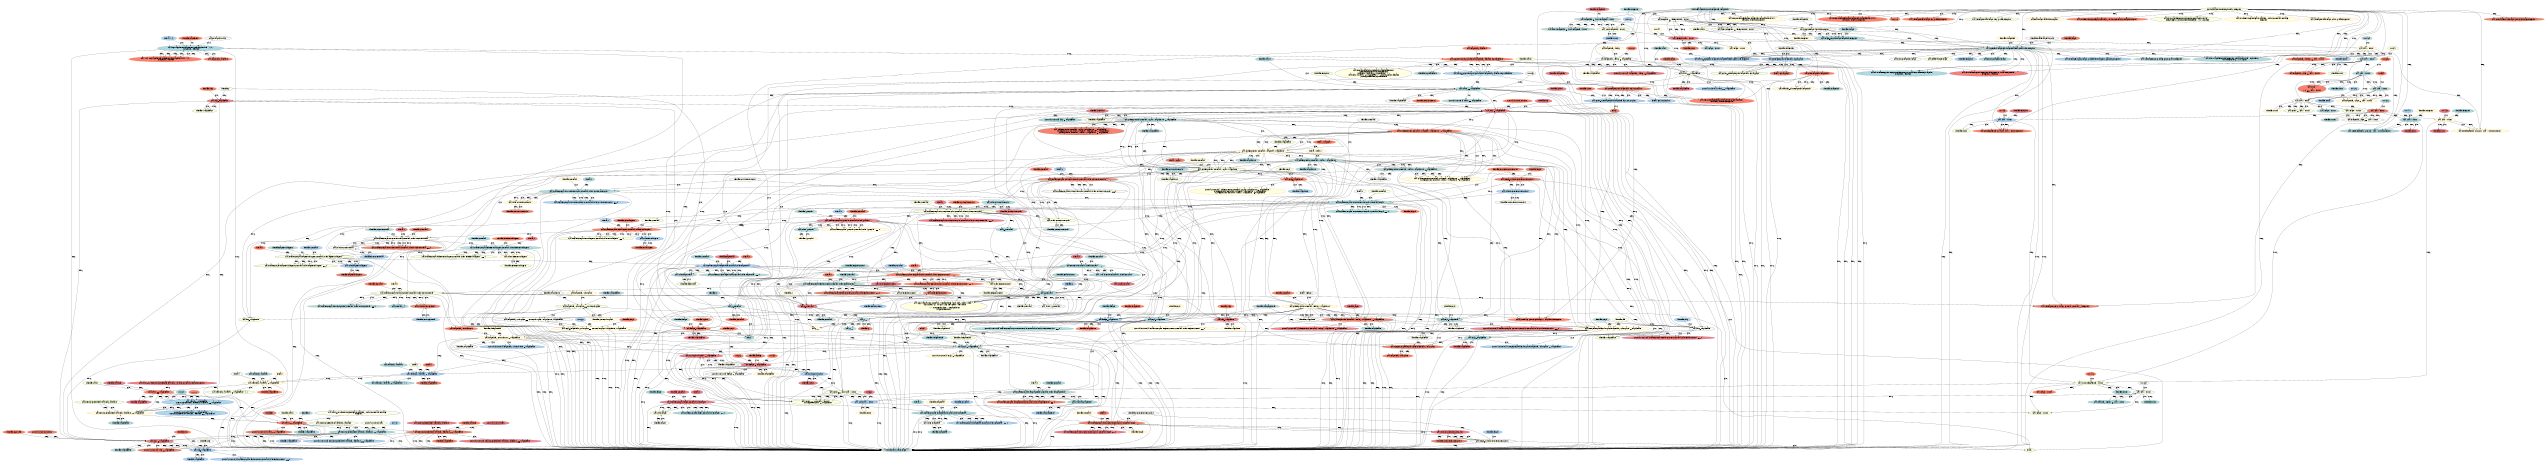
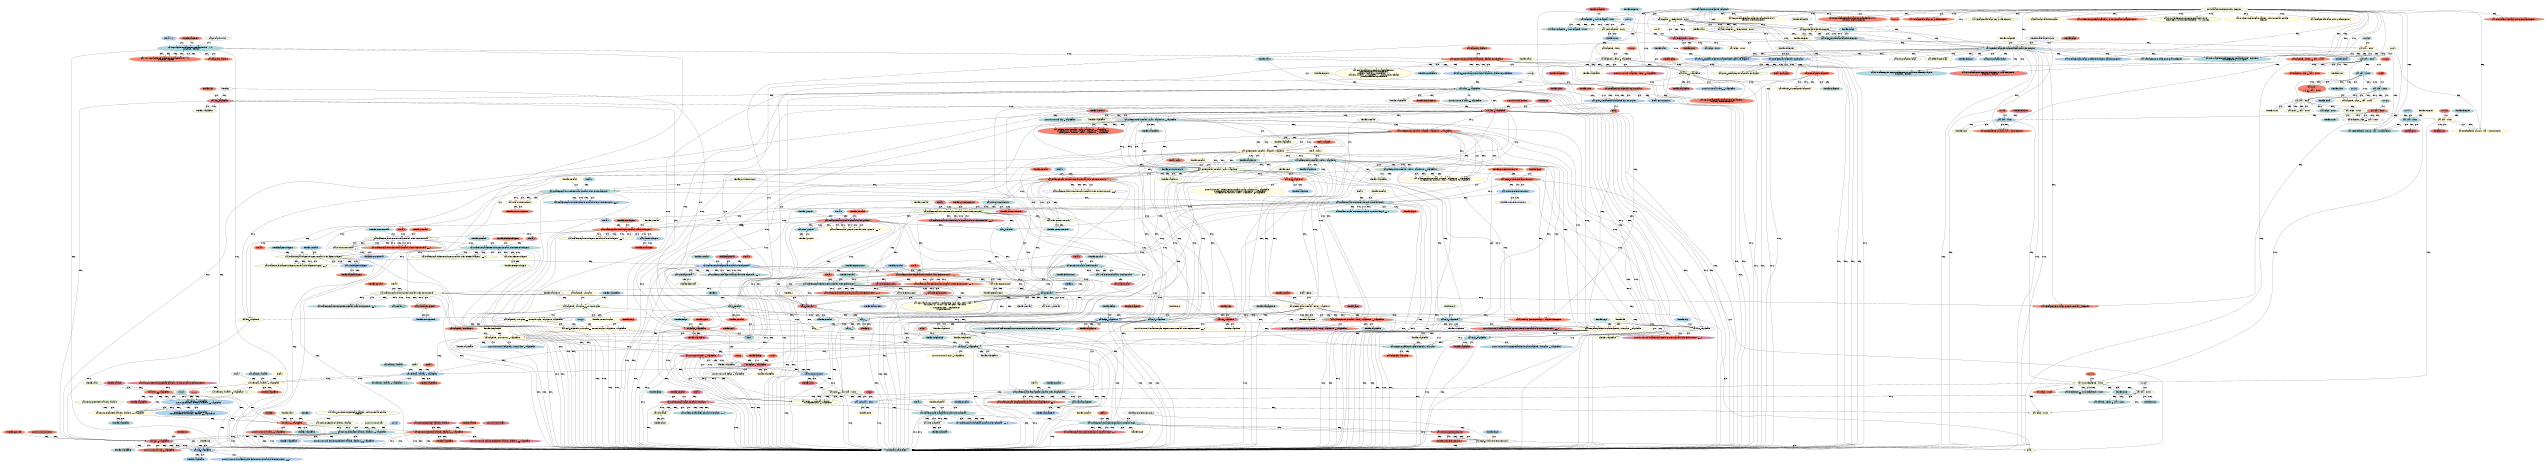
(1815, 29) -> (1815, 29)
(1094, 279) -> (1118, 279)
(1413, 347) -> (1413, 347)
none -> (2084, 392)
(1112, 423) -> (1112, 423)
